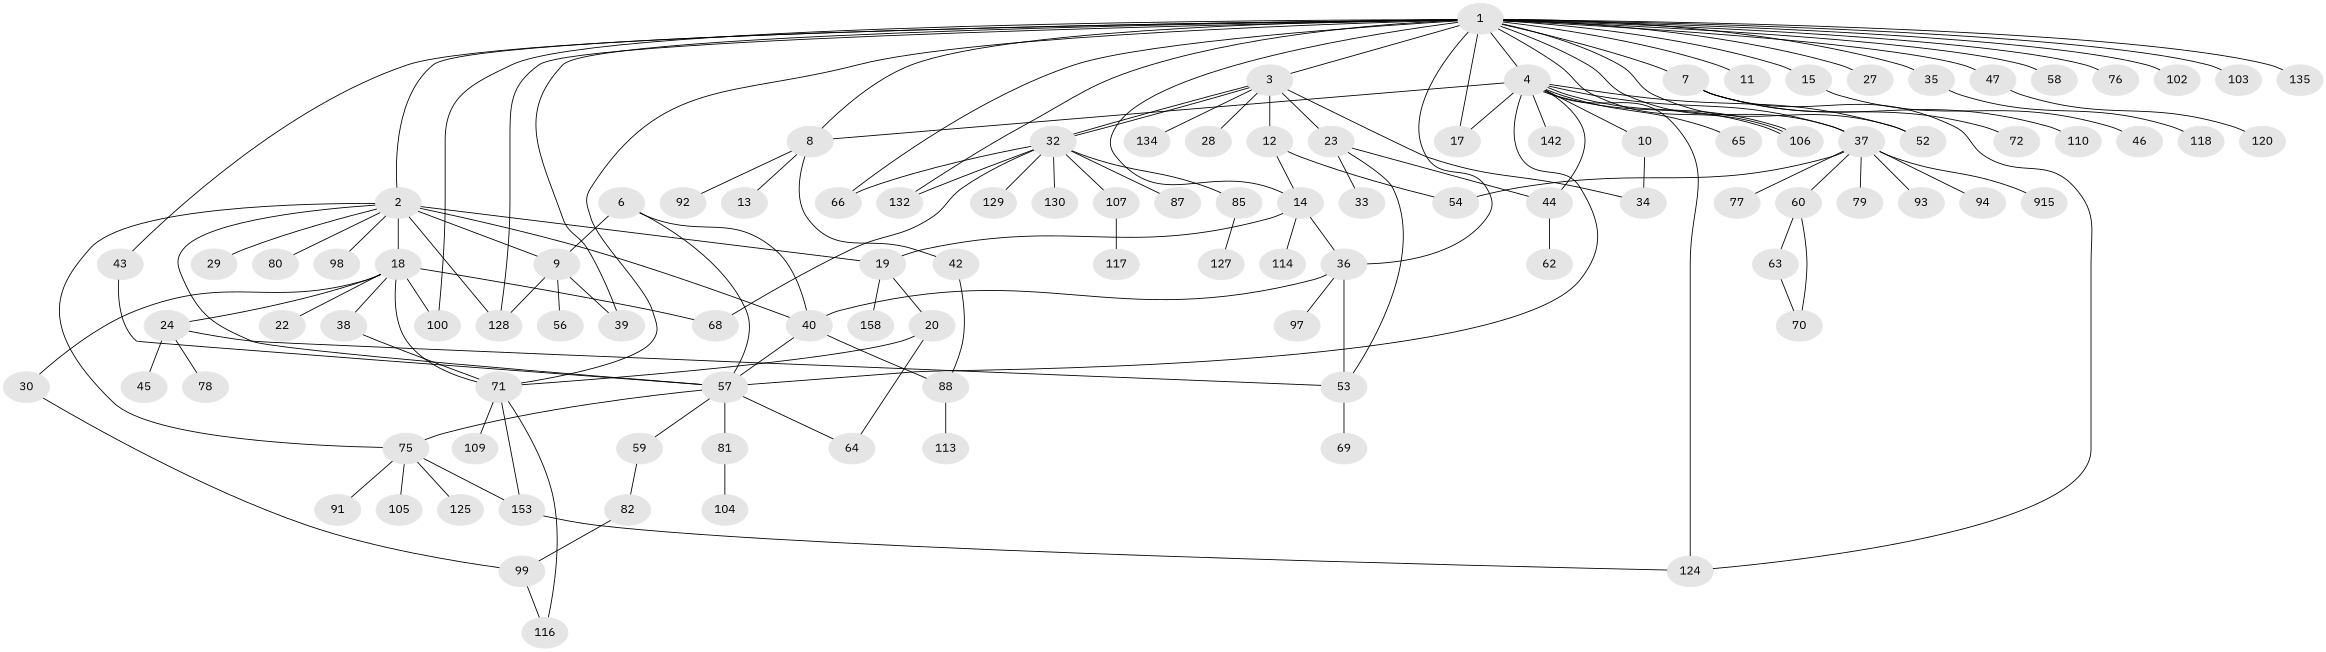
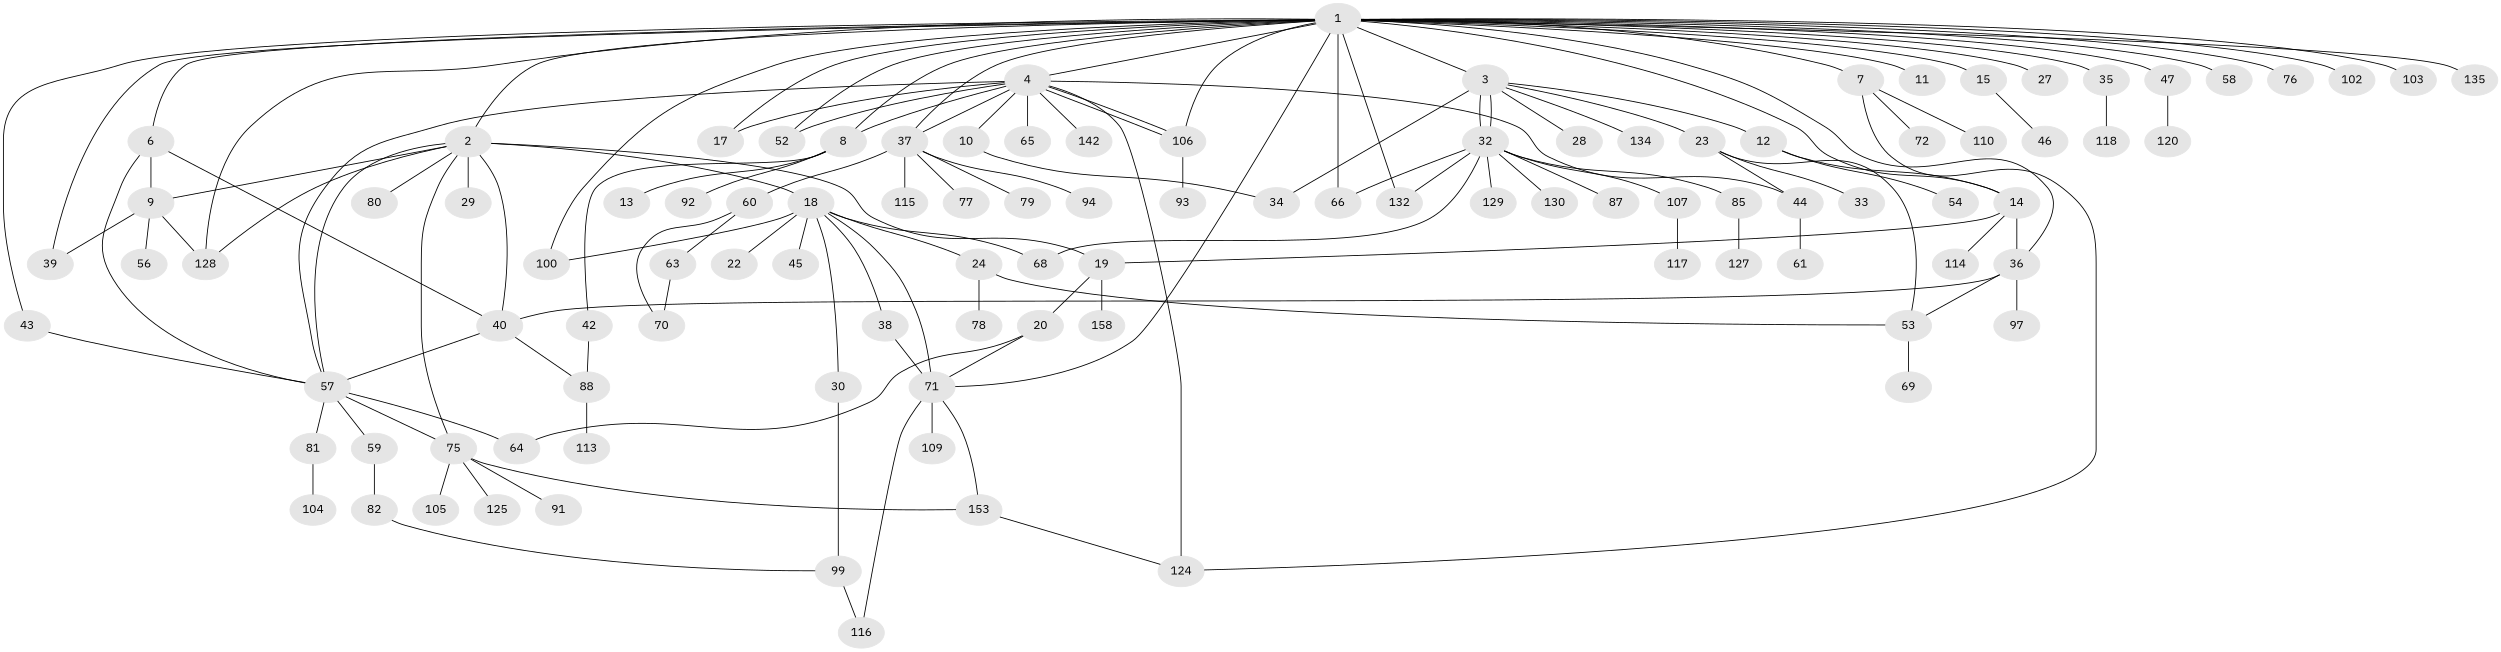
none -> (714, 31)
(1891, 172) -> (1183, 172)
(1661, 178) -> none
(2044, 203) -> (905, 203)
(337, 264) -> none
(1549, 264) -> (1800, 264)
(156, 356) -> (803, 234)
